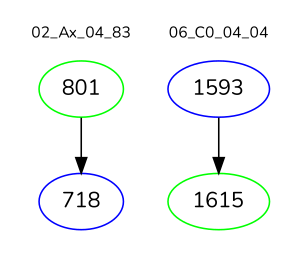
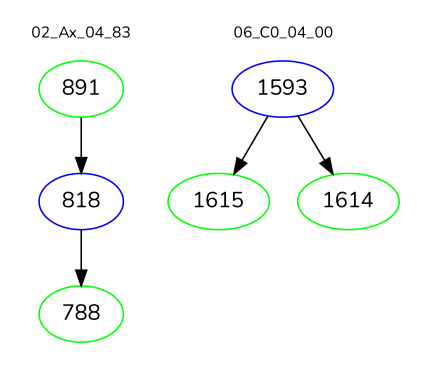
(219, 34) -> (284, 34)
(81, 89) -> (81, 89)
(81, 202) -> (81, 202)
none -> (348, 202)
none -> (81, 314)
